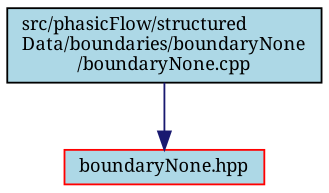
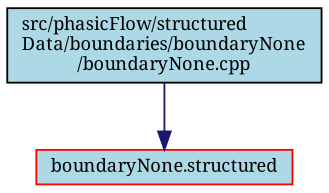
(164, 167) -> (164, 167)
